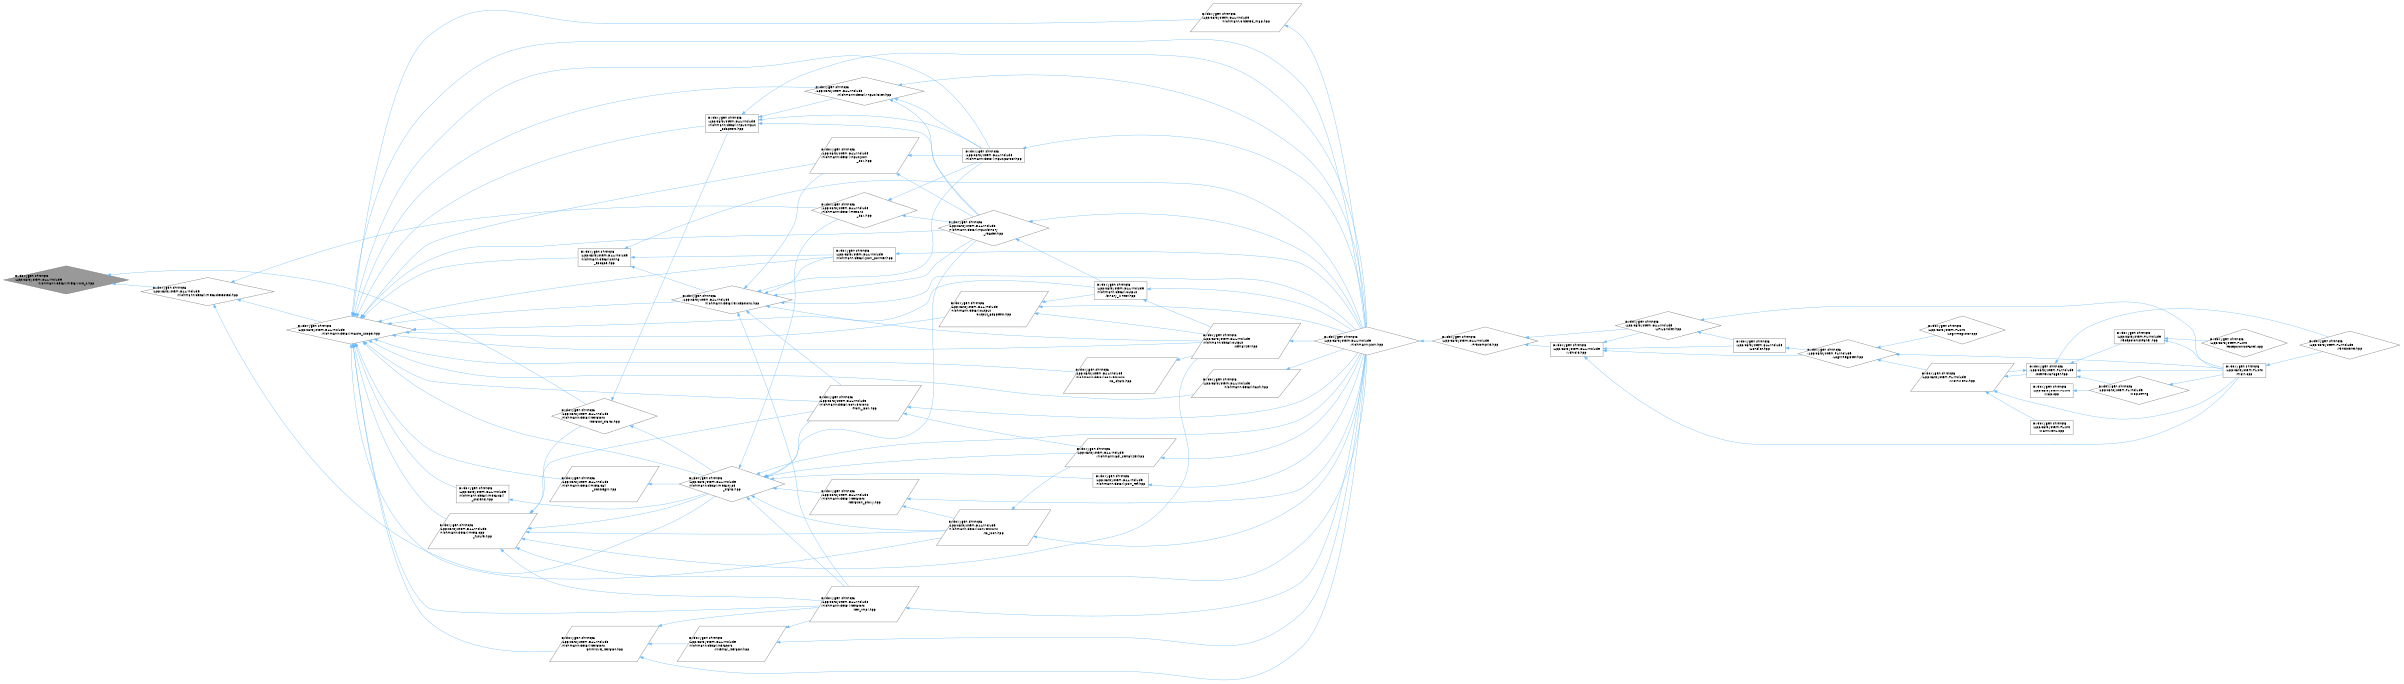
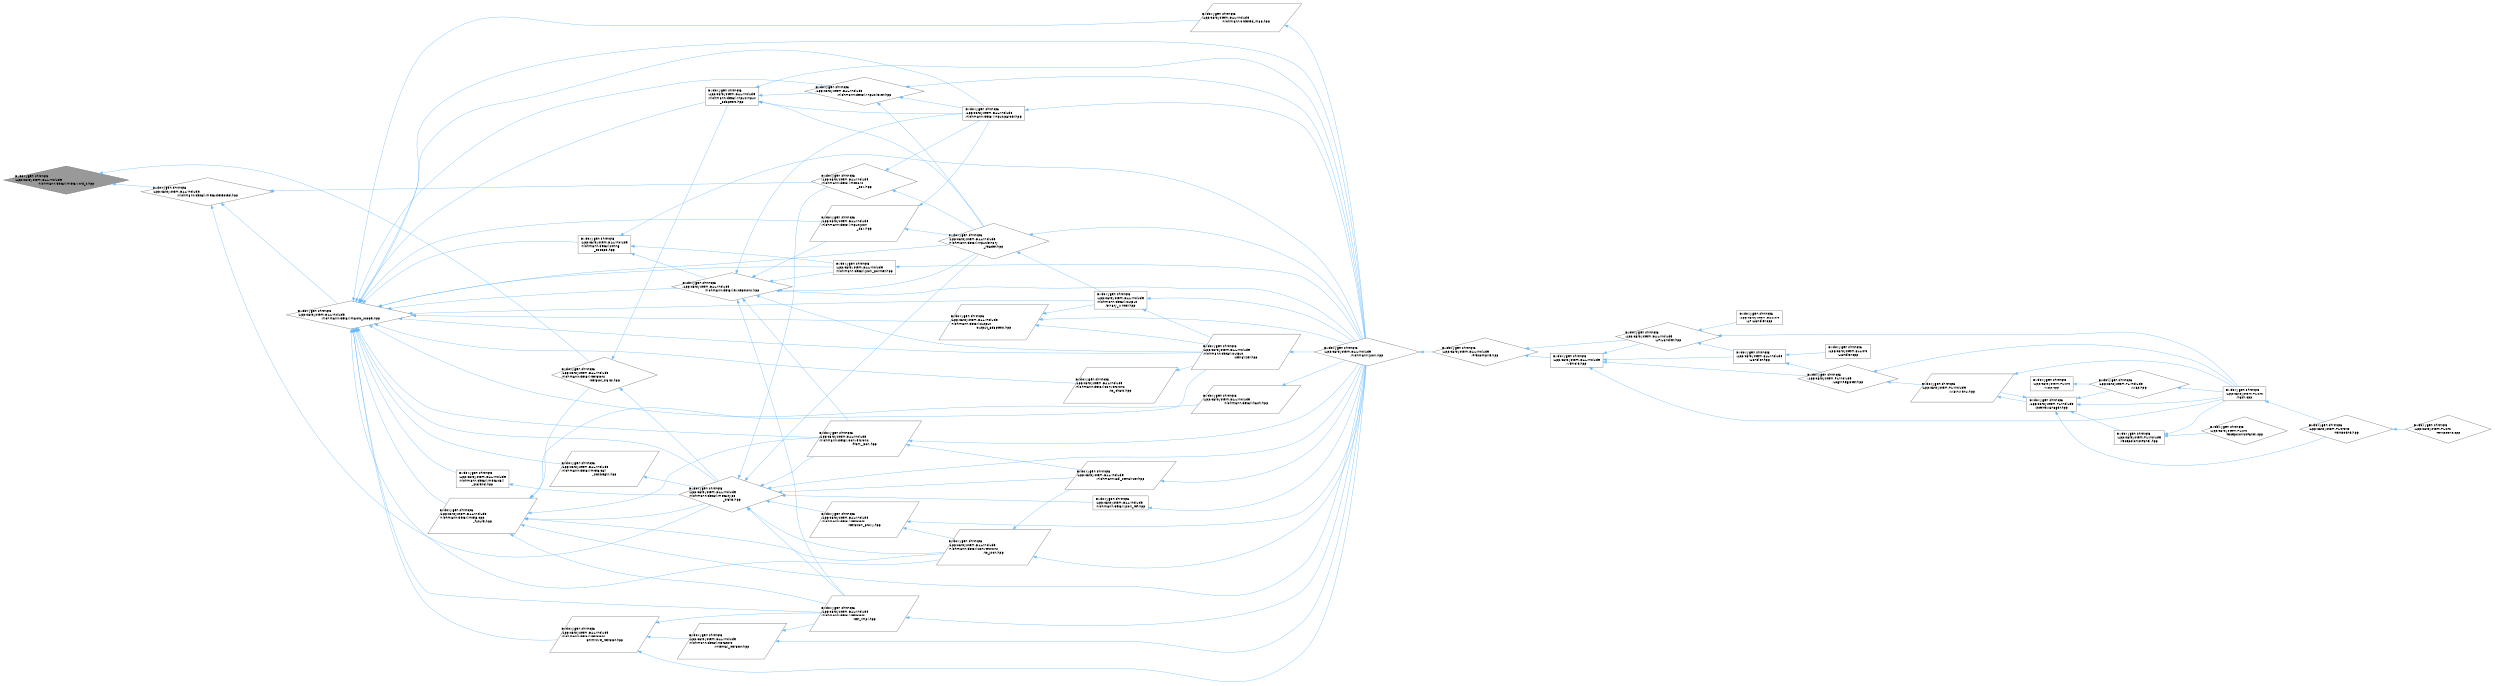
none -> (1759, 318)
(1962, 330) -> none
(2350, 345) -> (2346, 429)
none -> (1848, 351)
(2244, 370) -> (2244, 394)
(2139, 390) -> (2139, 384)
(2052, 427) -> none
none -> (2448, 429)
